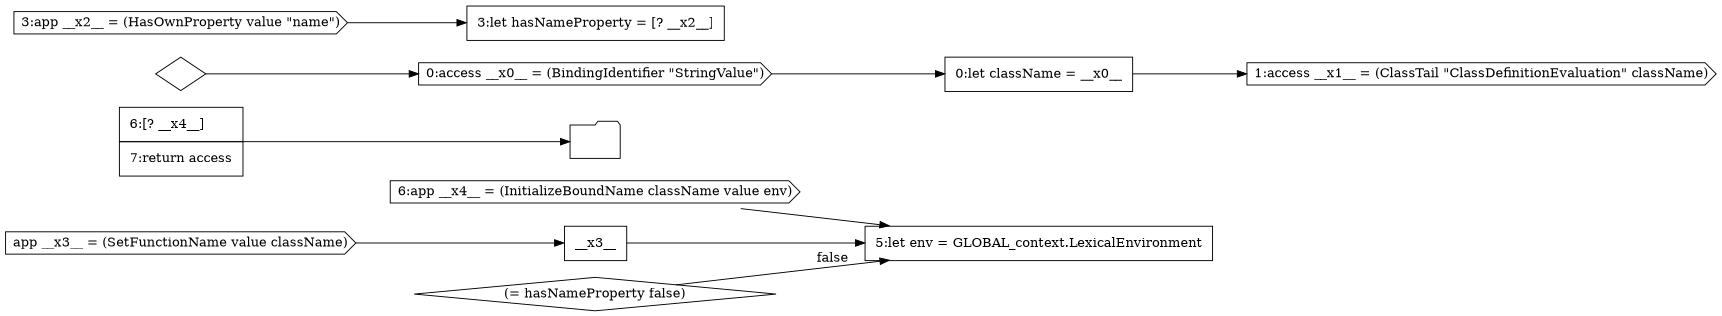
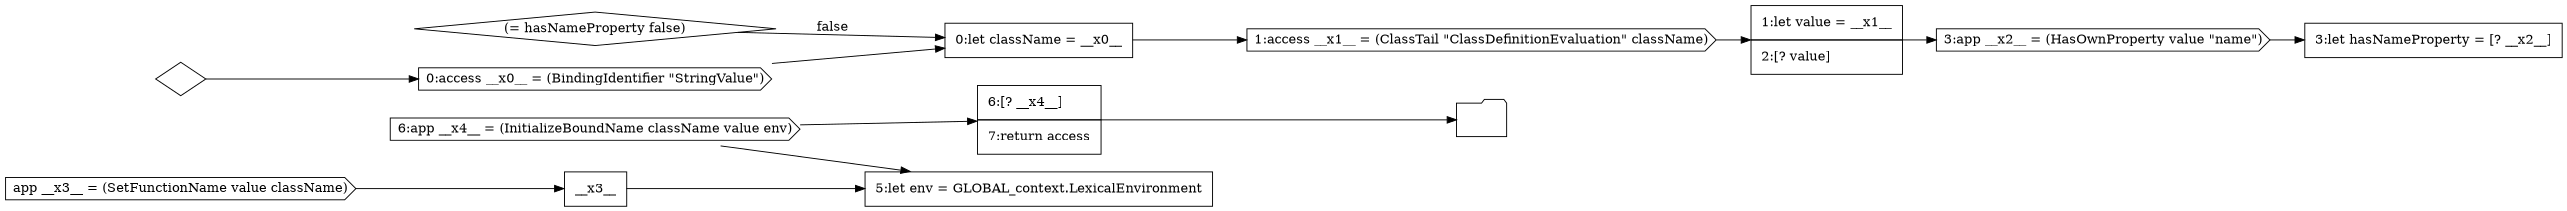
none -> (1826, 40)
none -> (884, 123)
(778, 273) -> (837, 35)
